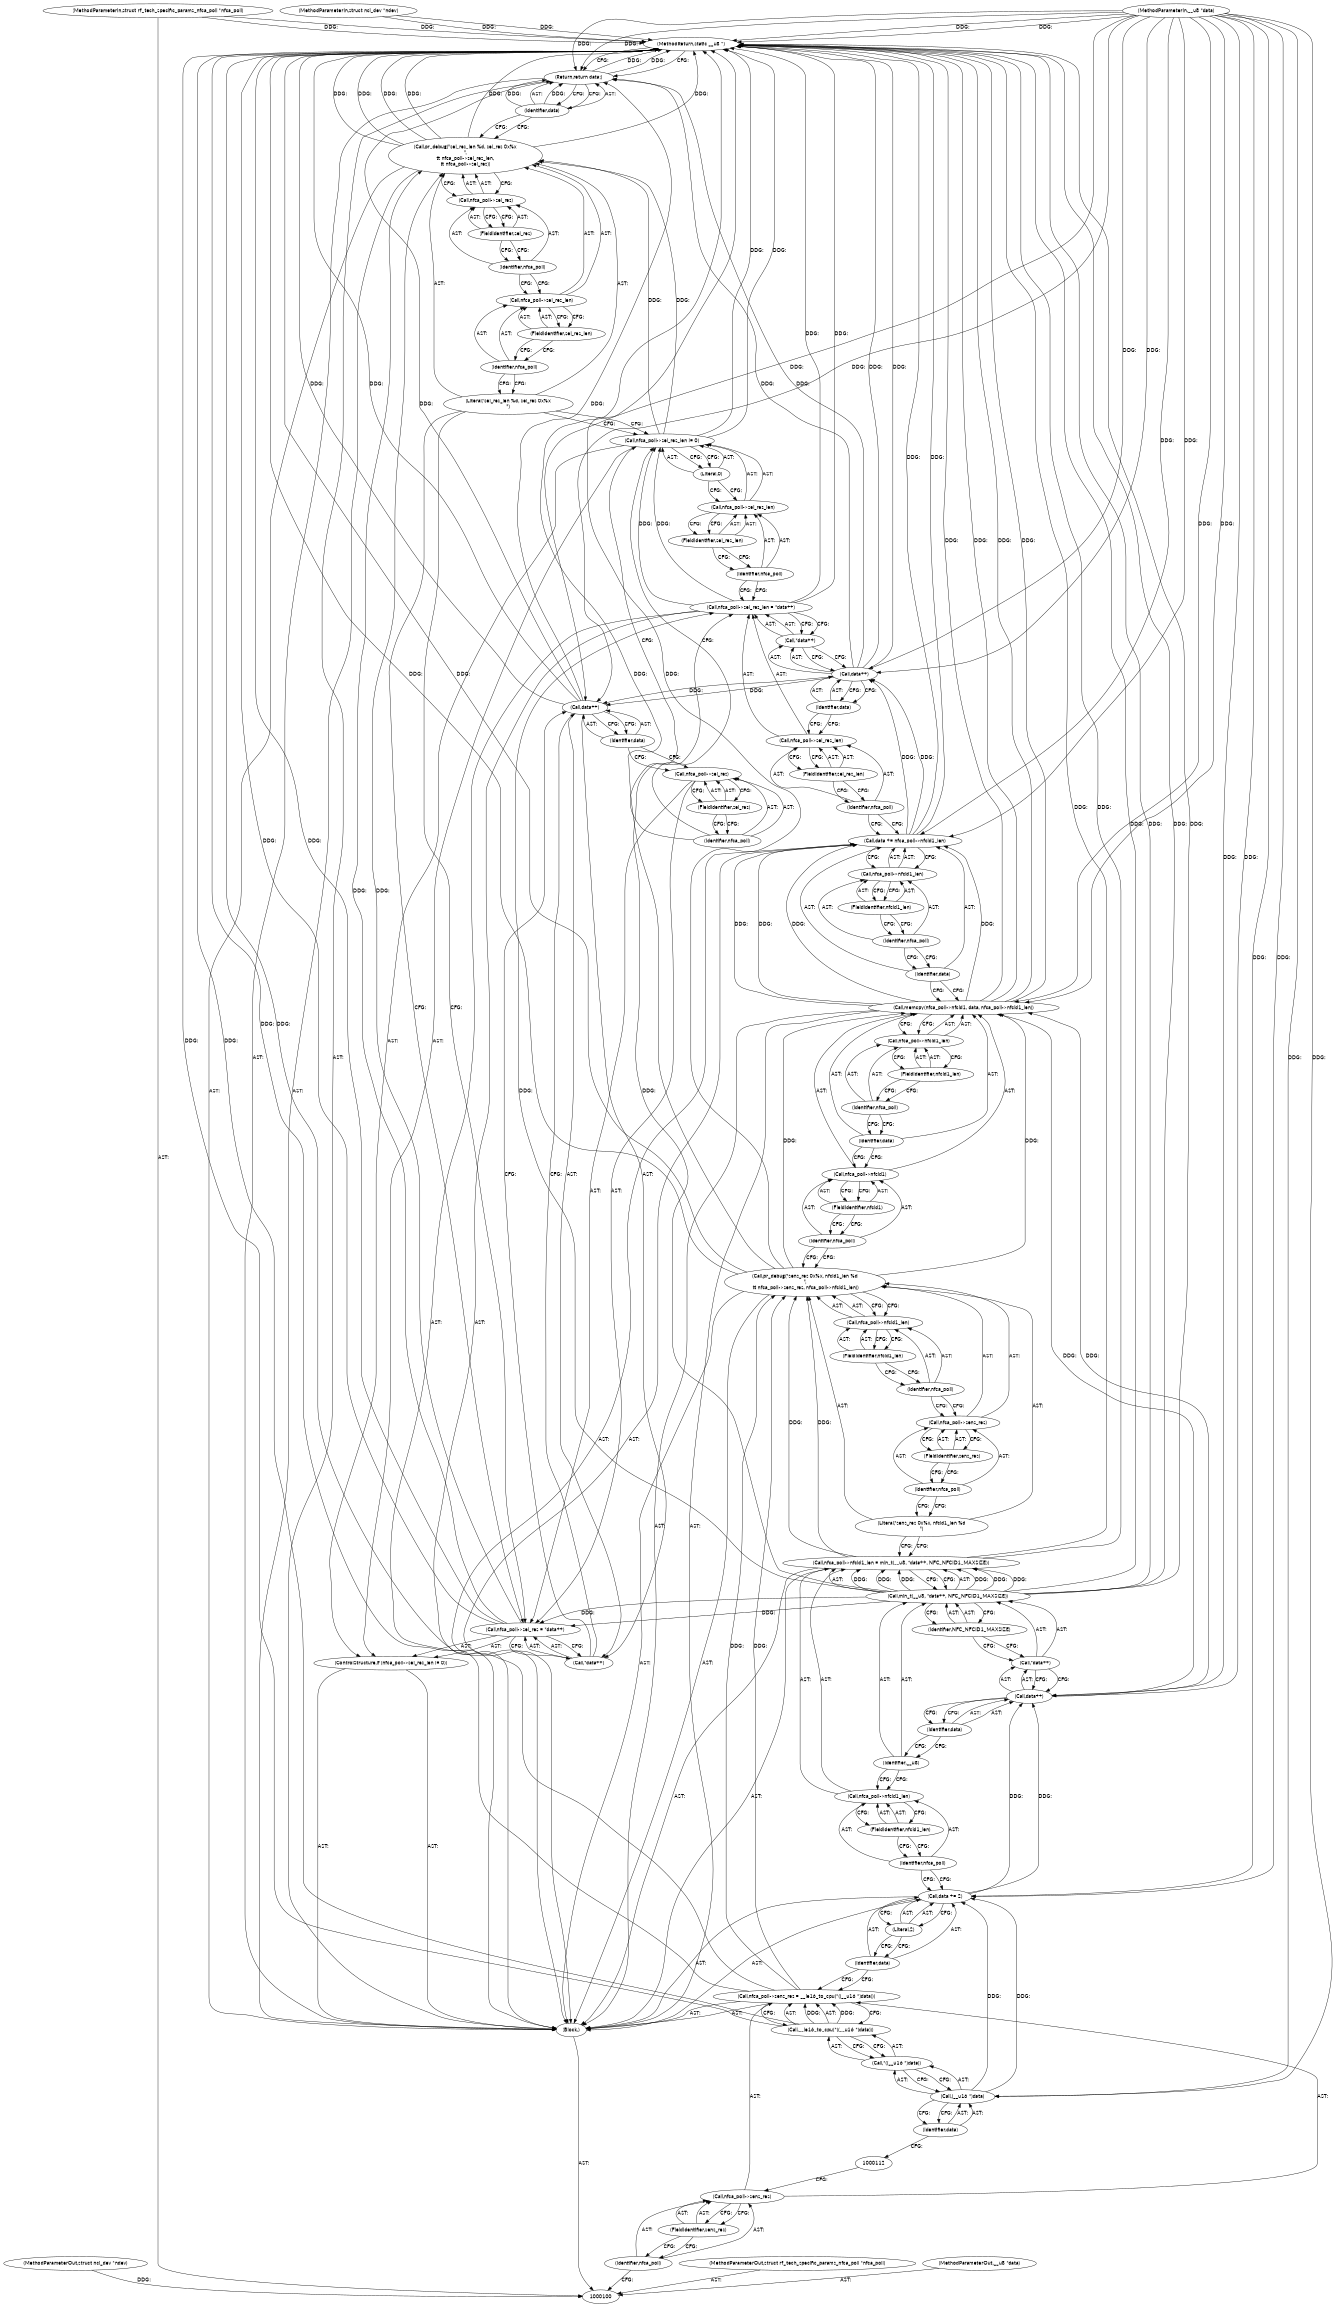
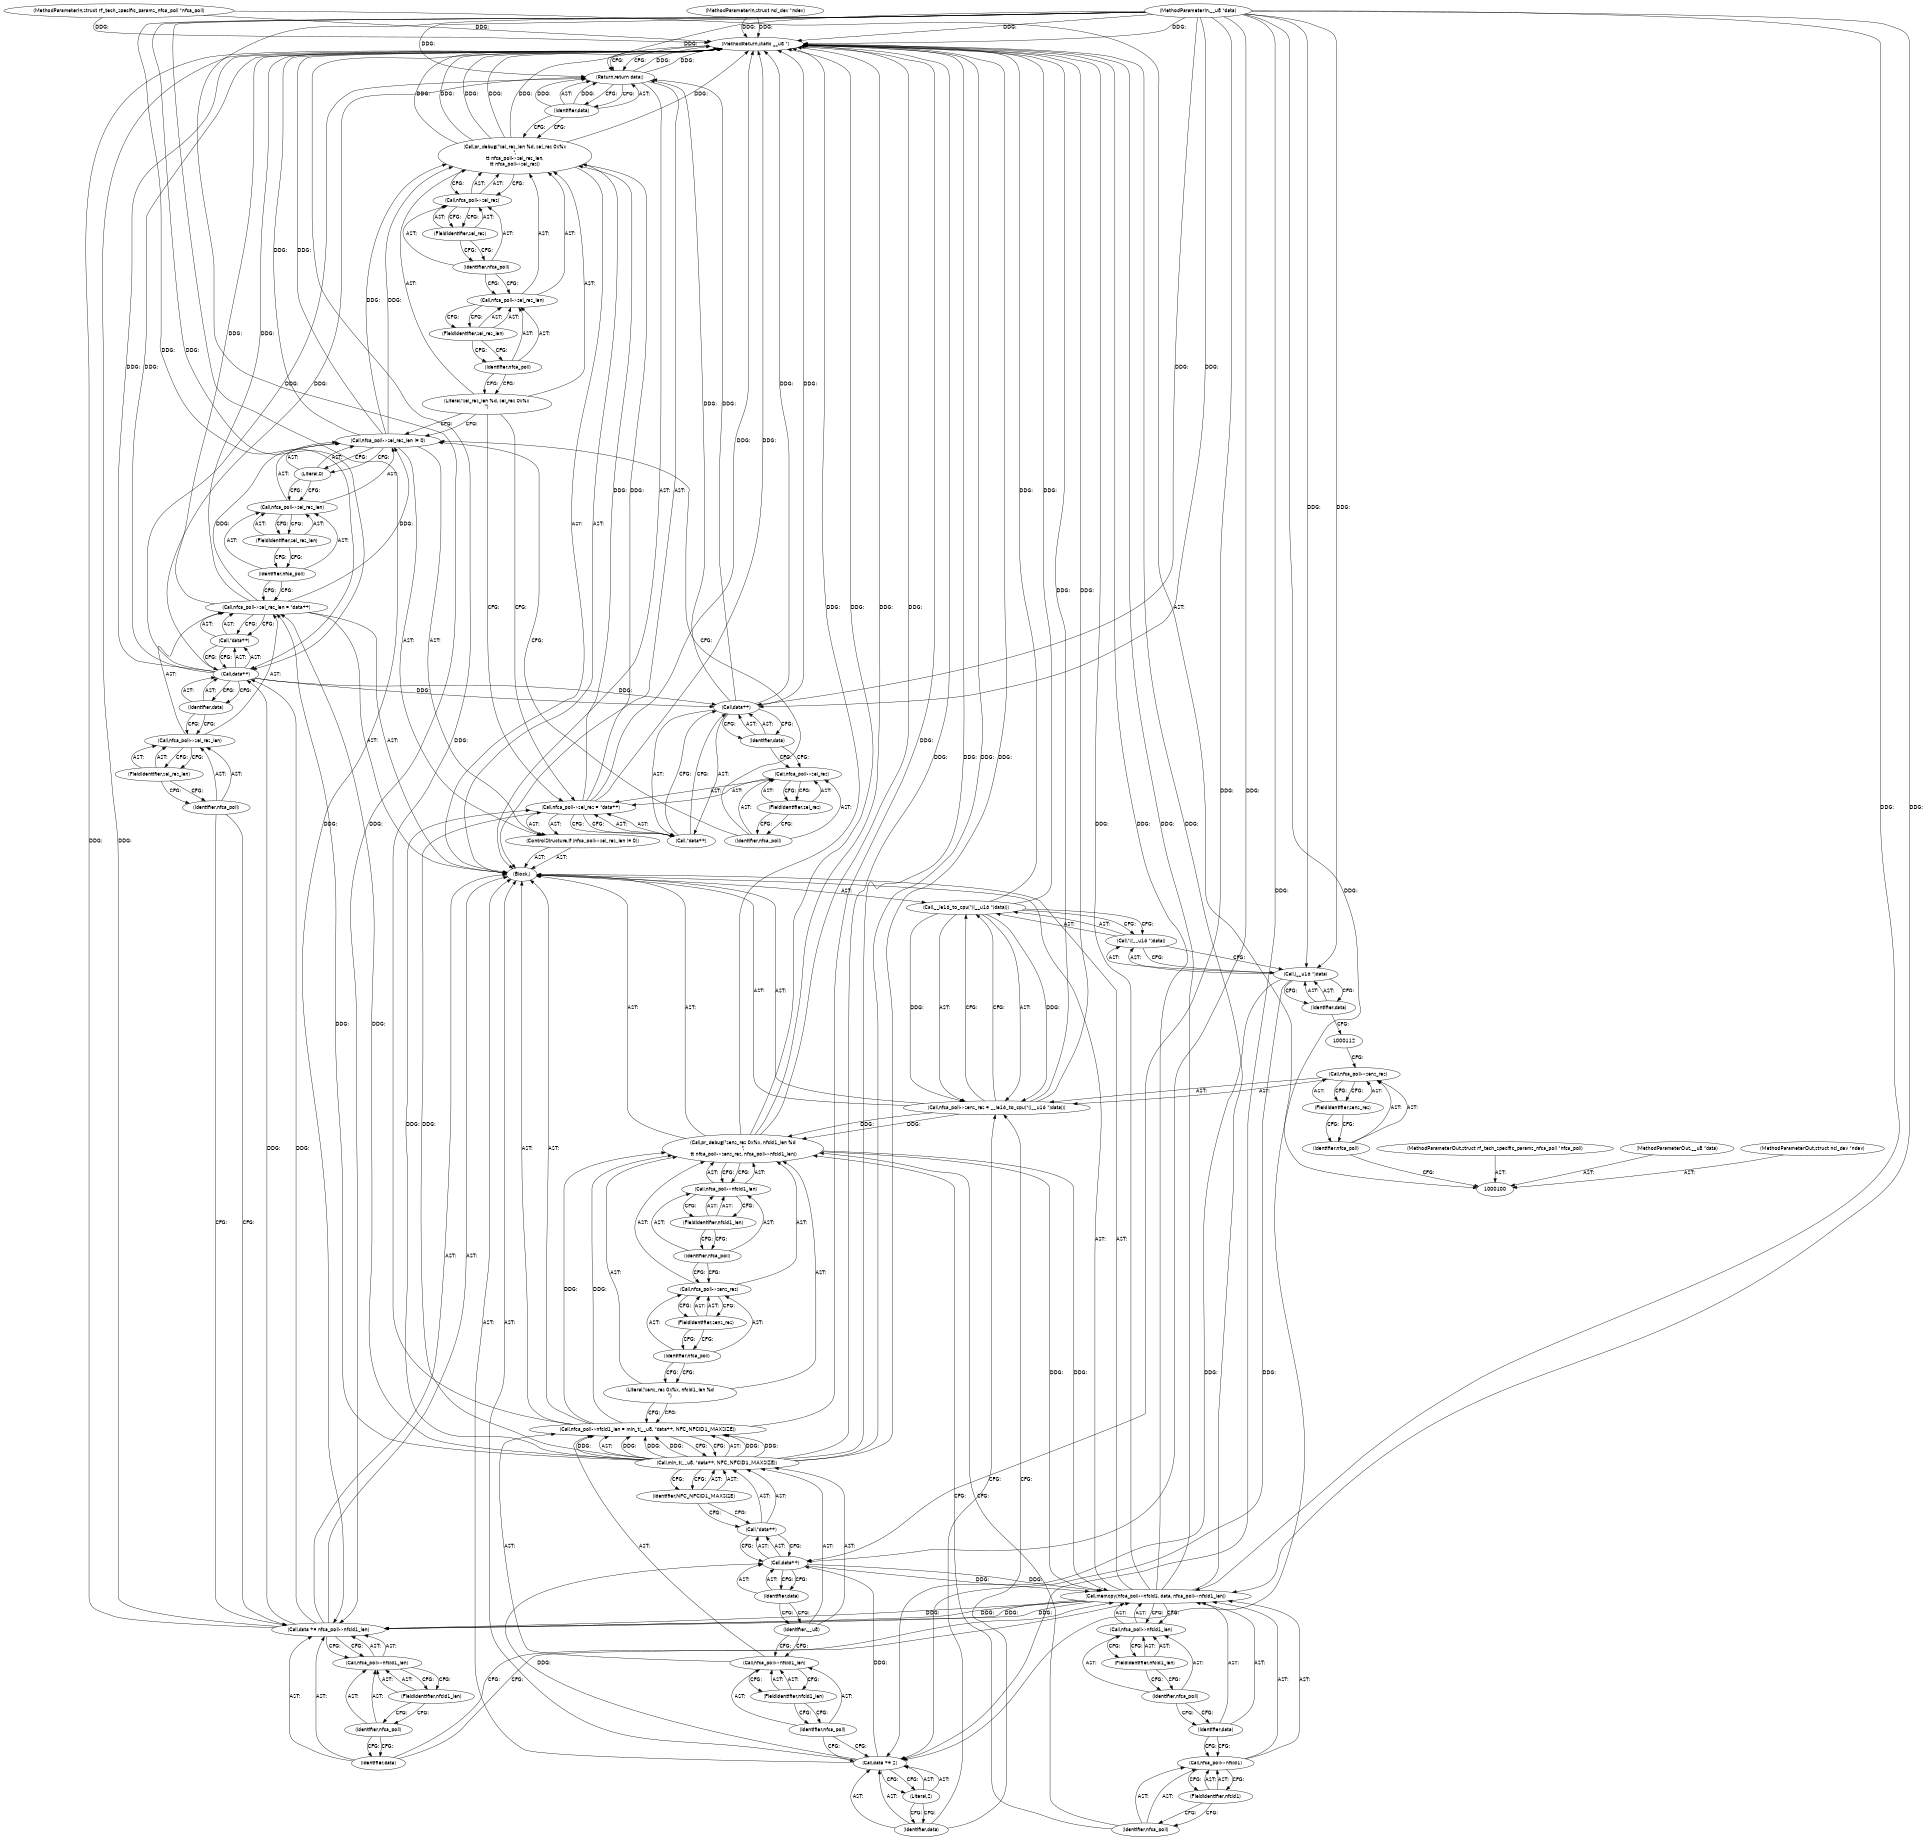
(579, 2164) -> (730, 885)
(145, 2280) -> (1690, 1173)
